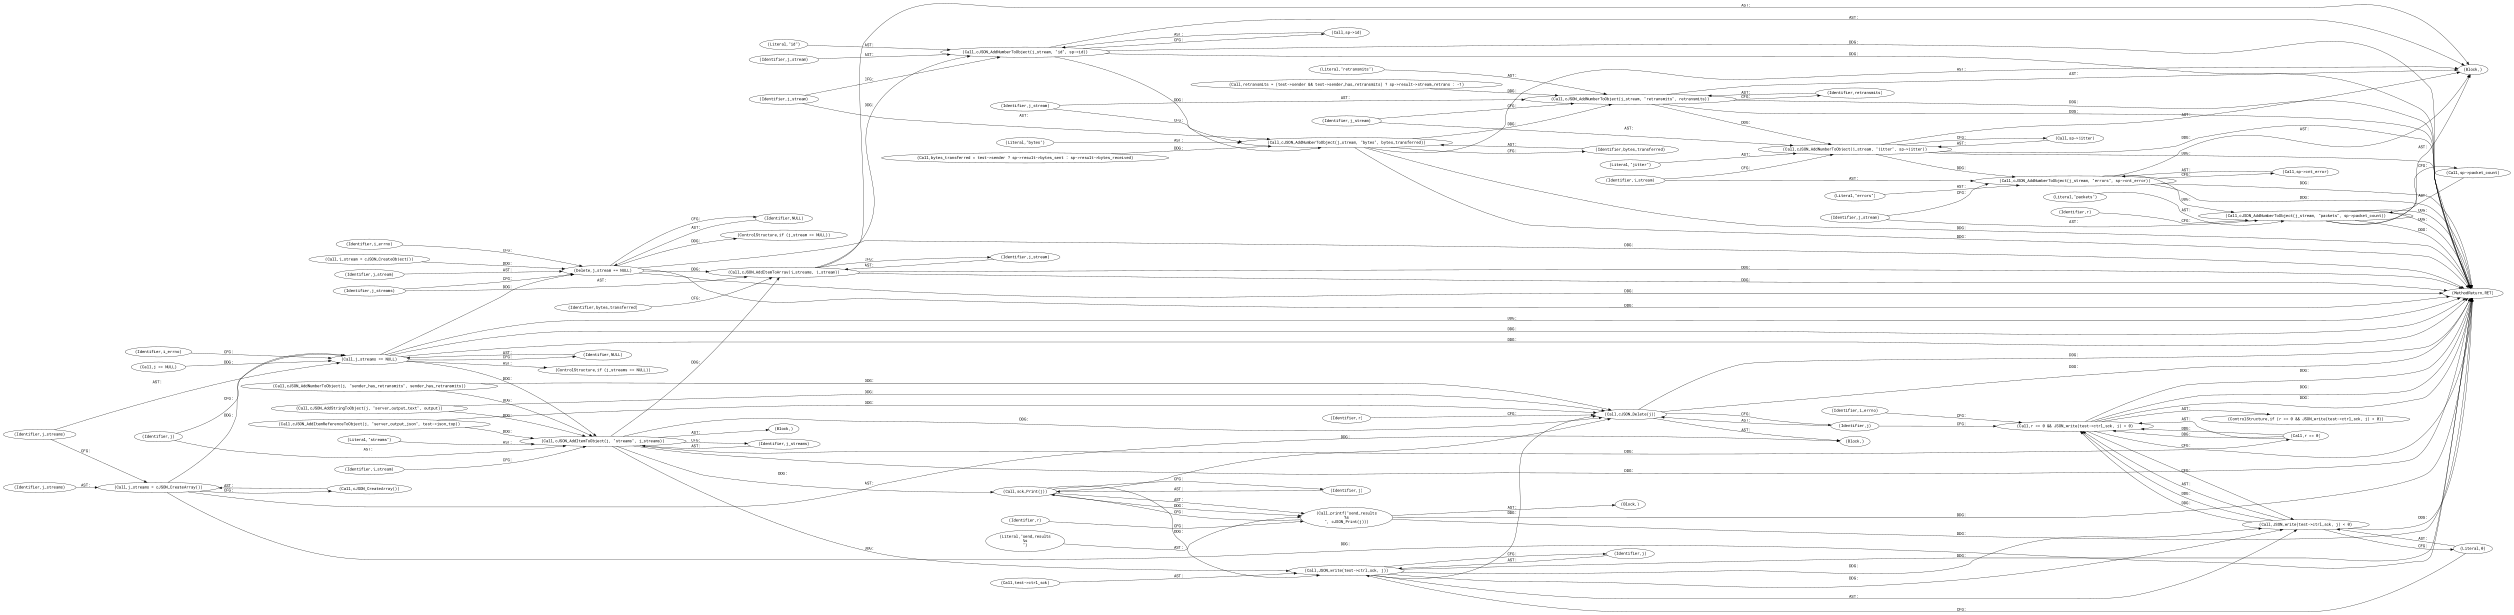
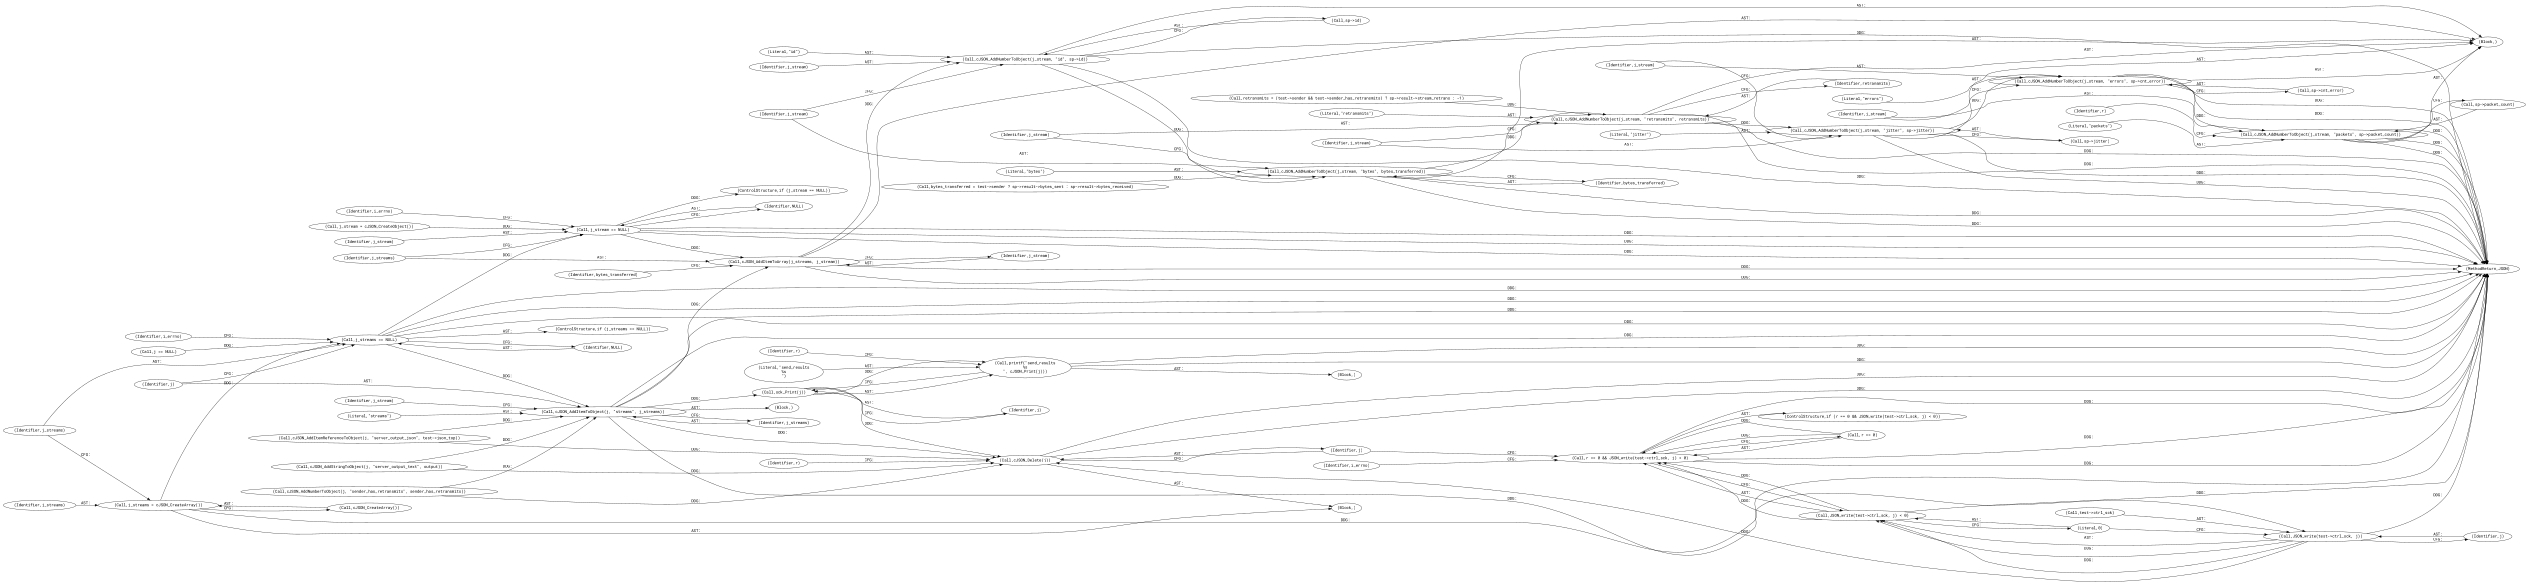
(603, 271) -> (603, 230)
(2473, 293) -> (2488, 269)
(1176, 537) -> none
